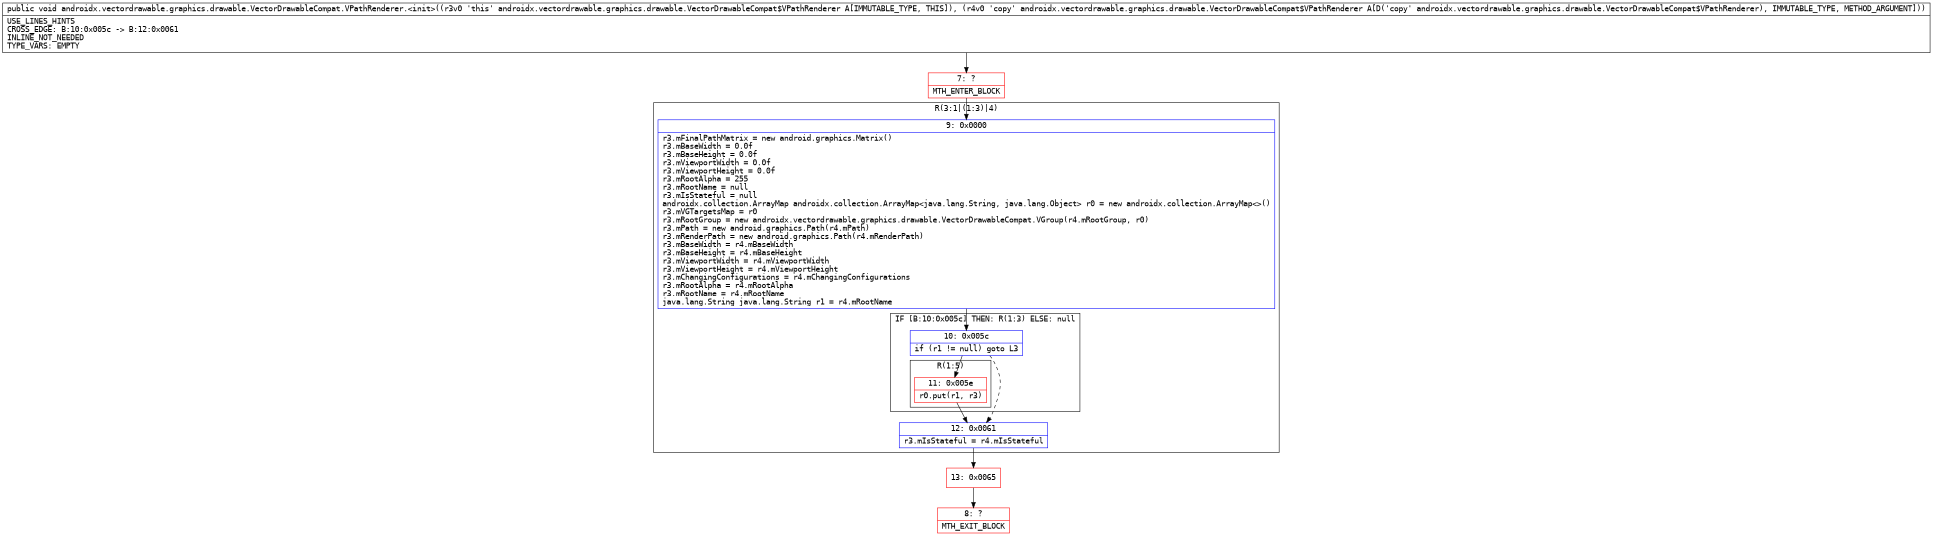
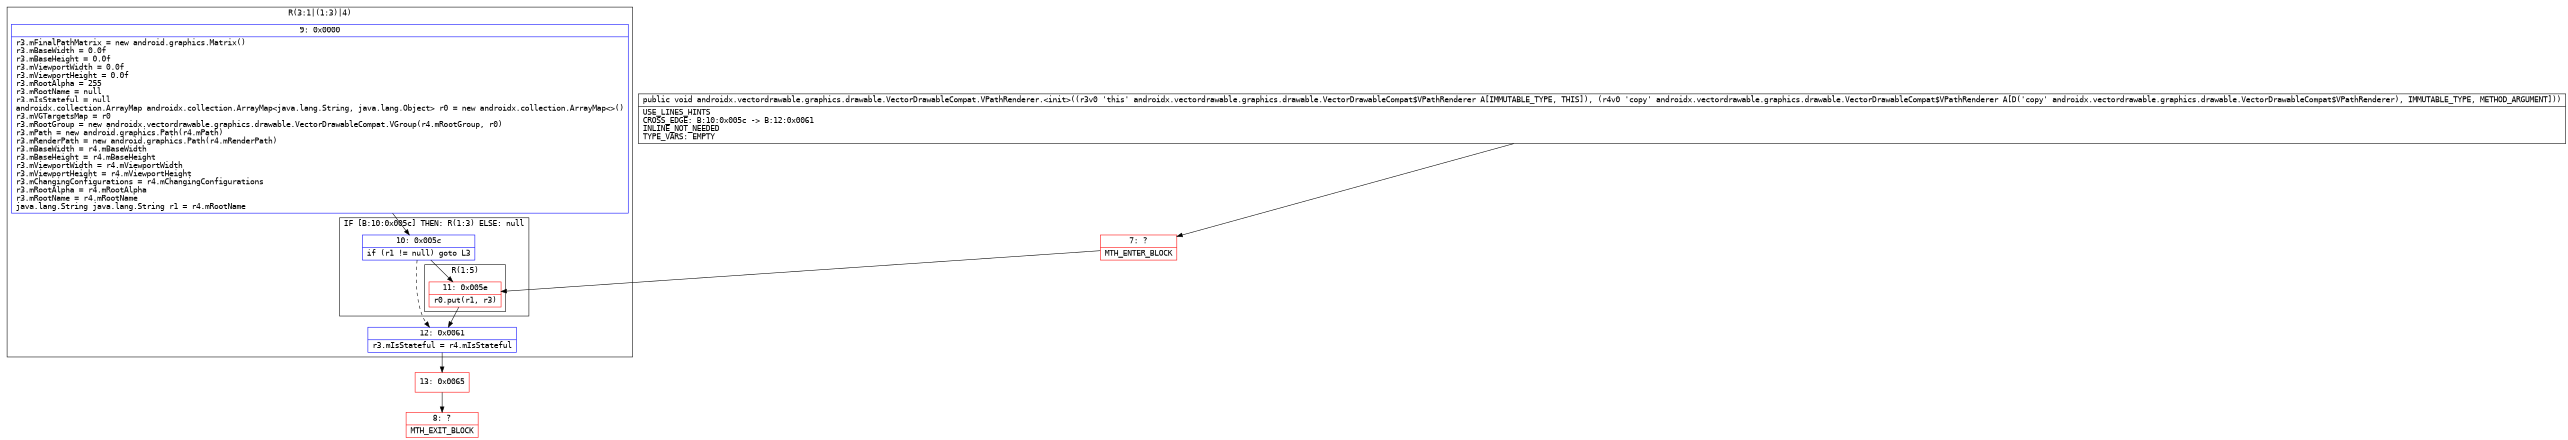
(966, 106) -> (803, 271)
